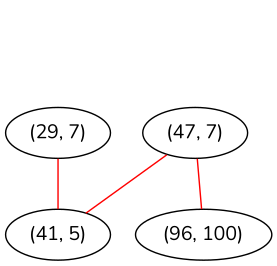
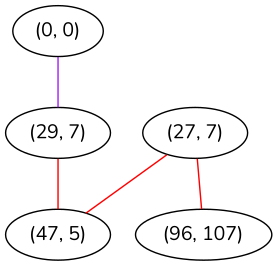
none -> (58, 31)
(195, 133) -> (195, 133)
(58, 235) -> (58, 235)
(204, 235) -> (204, 235)
